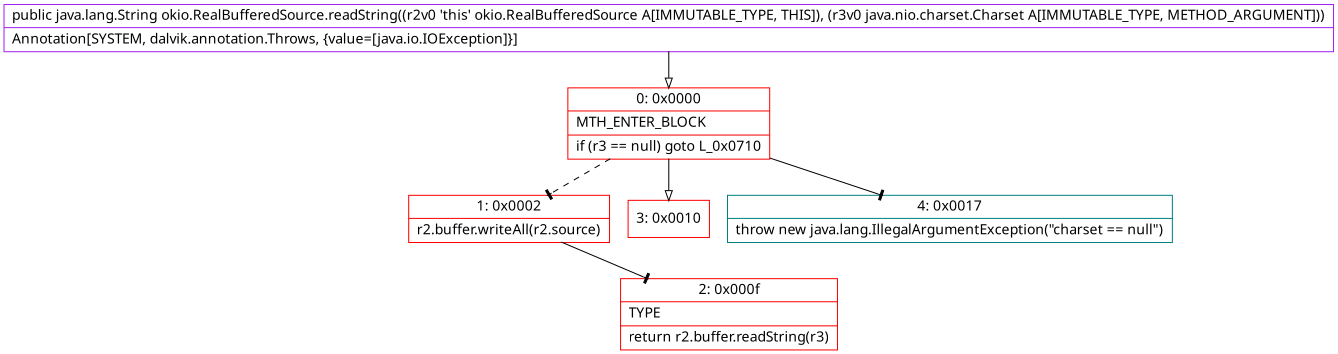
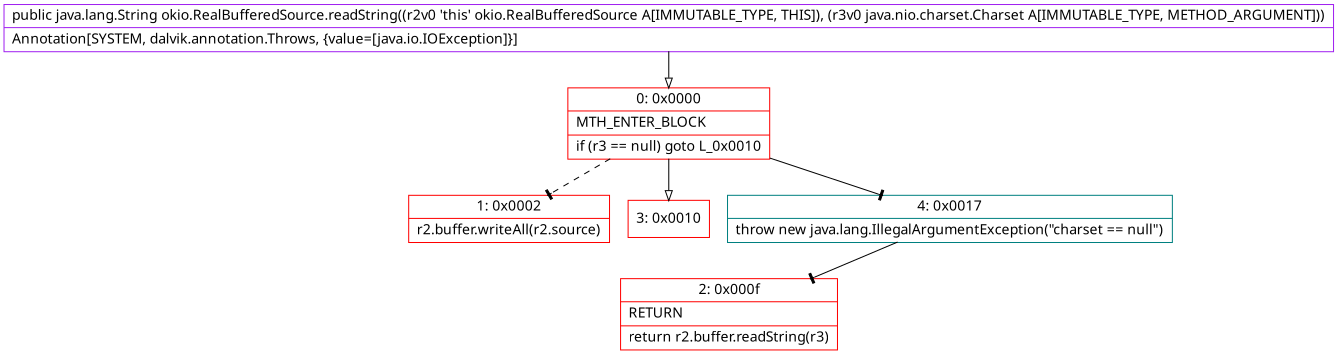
(669, 147) -> (669, 147)
(602, 260) -> (856, 260)
(645, 313) -> (656, 313)
